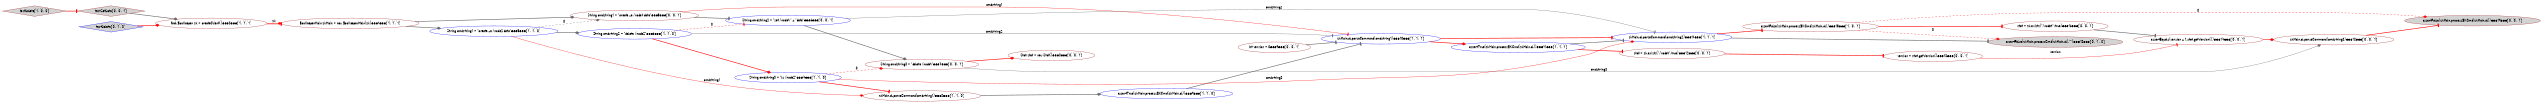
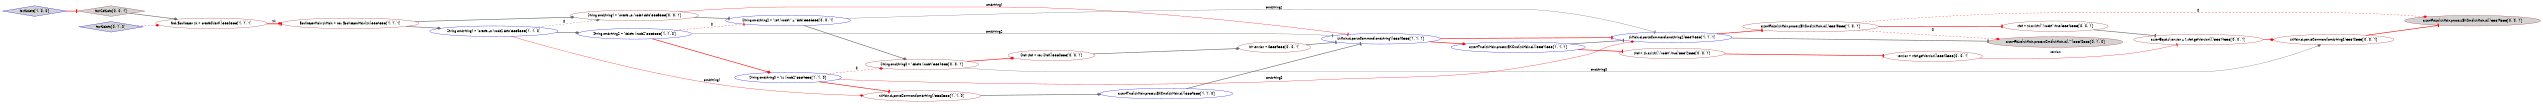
(35, 11) -> (35, 11)
(146, 26) -> (146, 26)
none -> (1164, 51)
